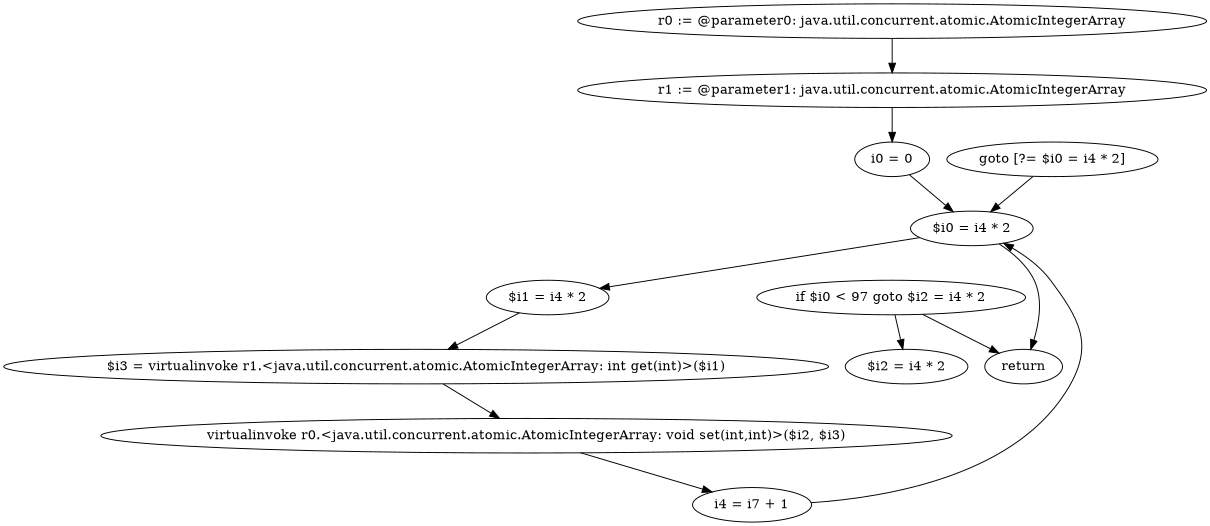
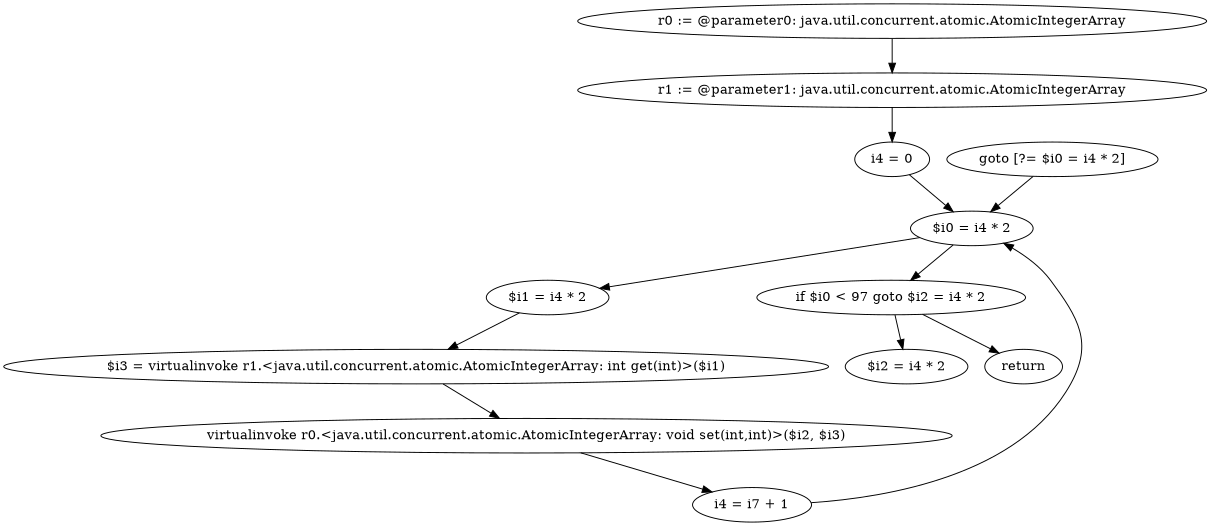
(892, 159) -> (892, 159)
(1036, 285) -> (936, 259)
